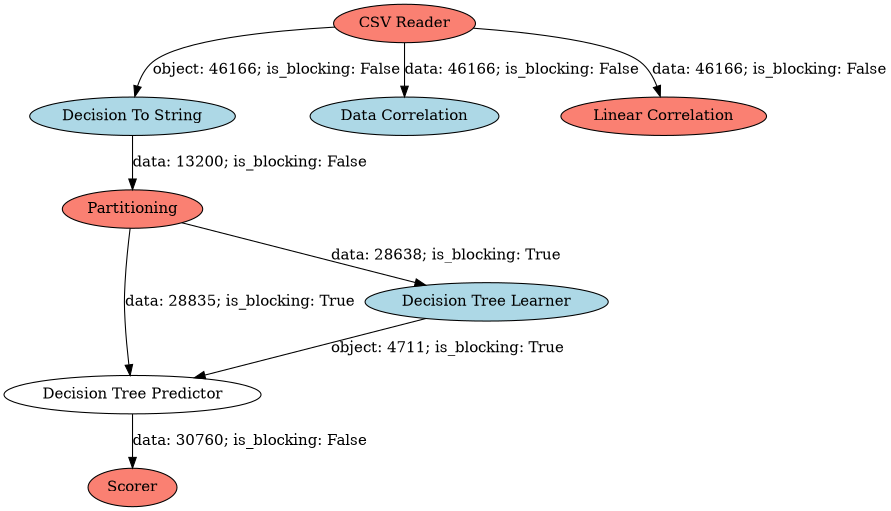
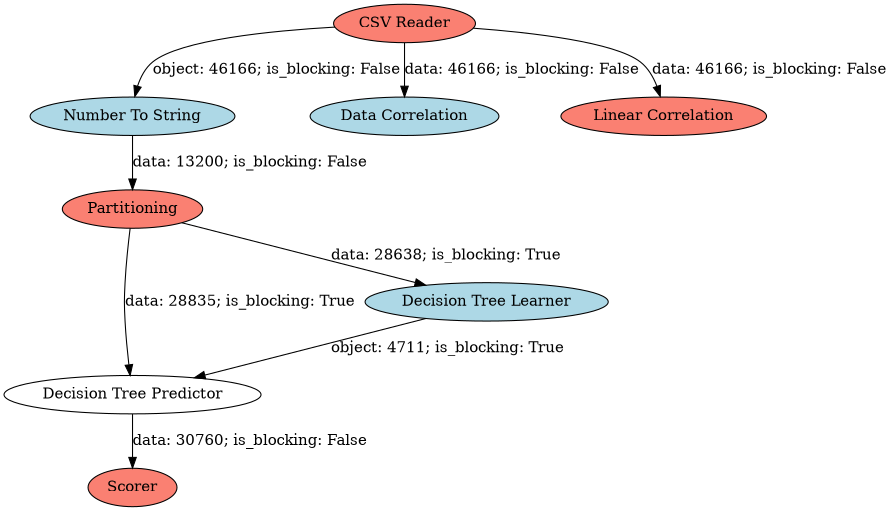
(133, 116) -> (133, 116)
